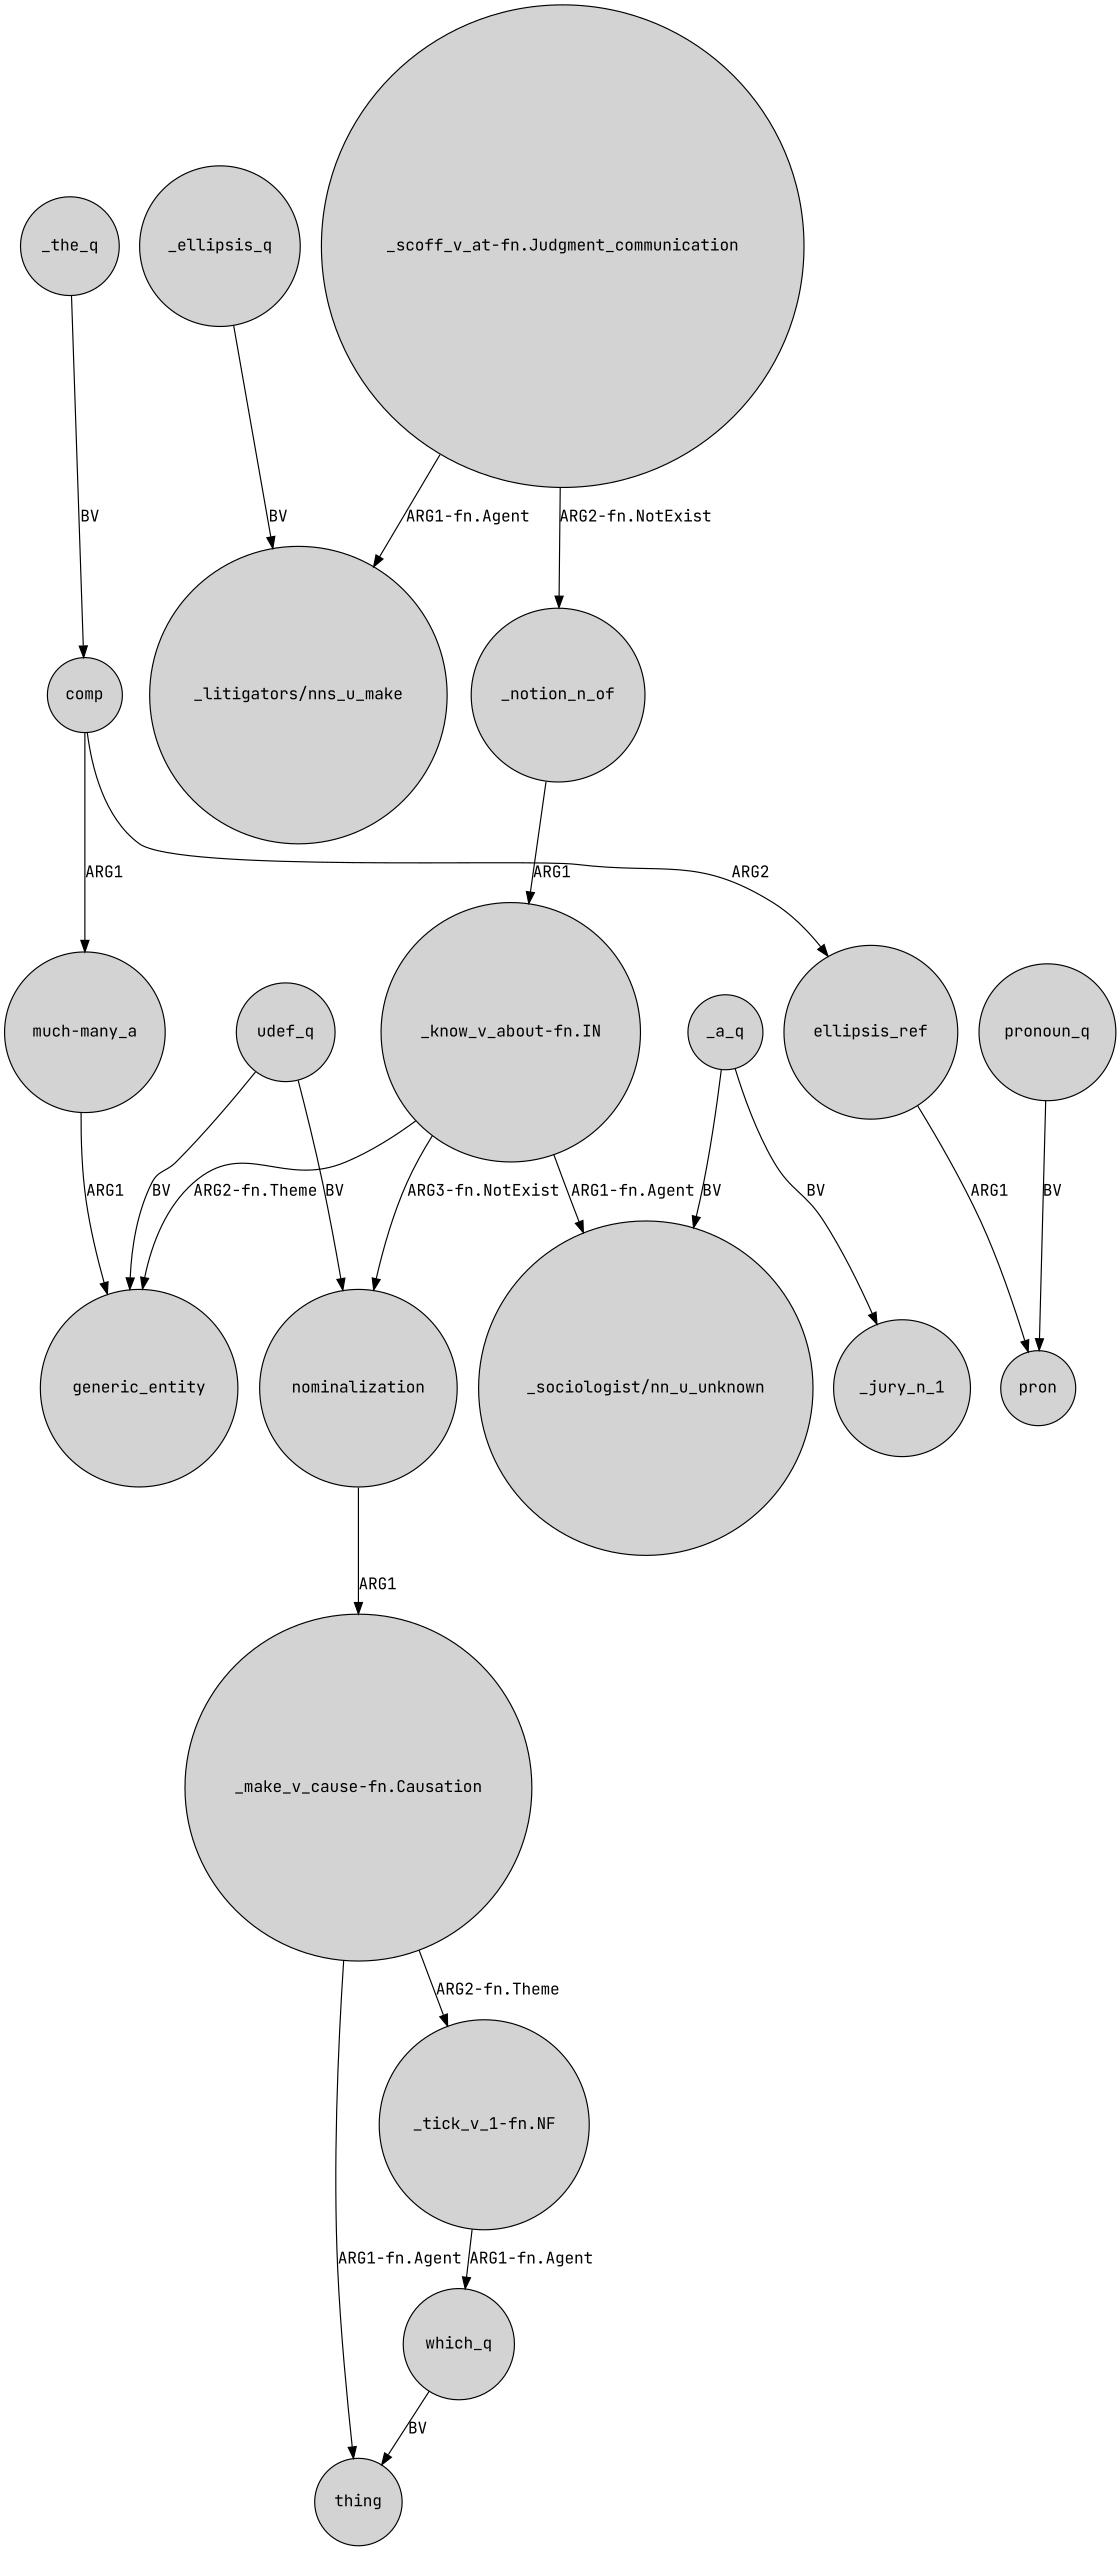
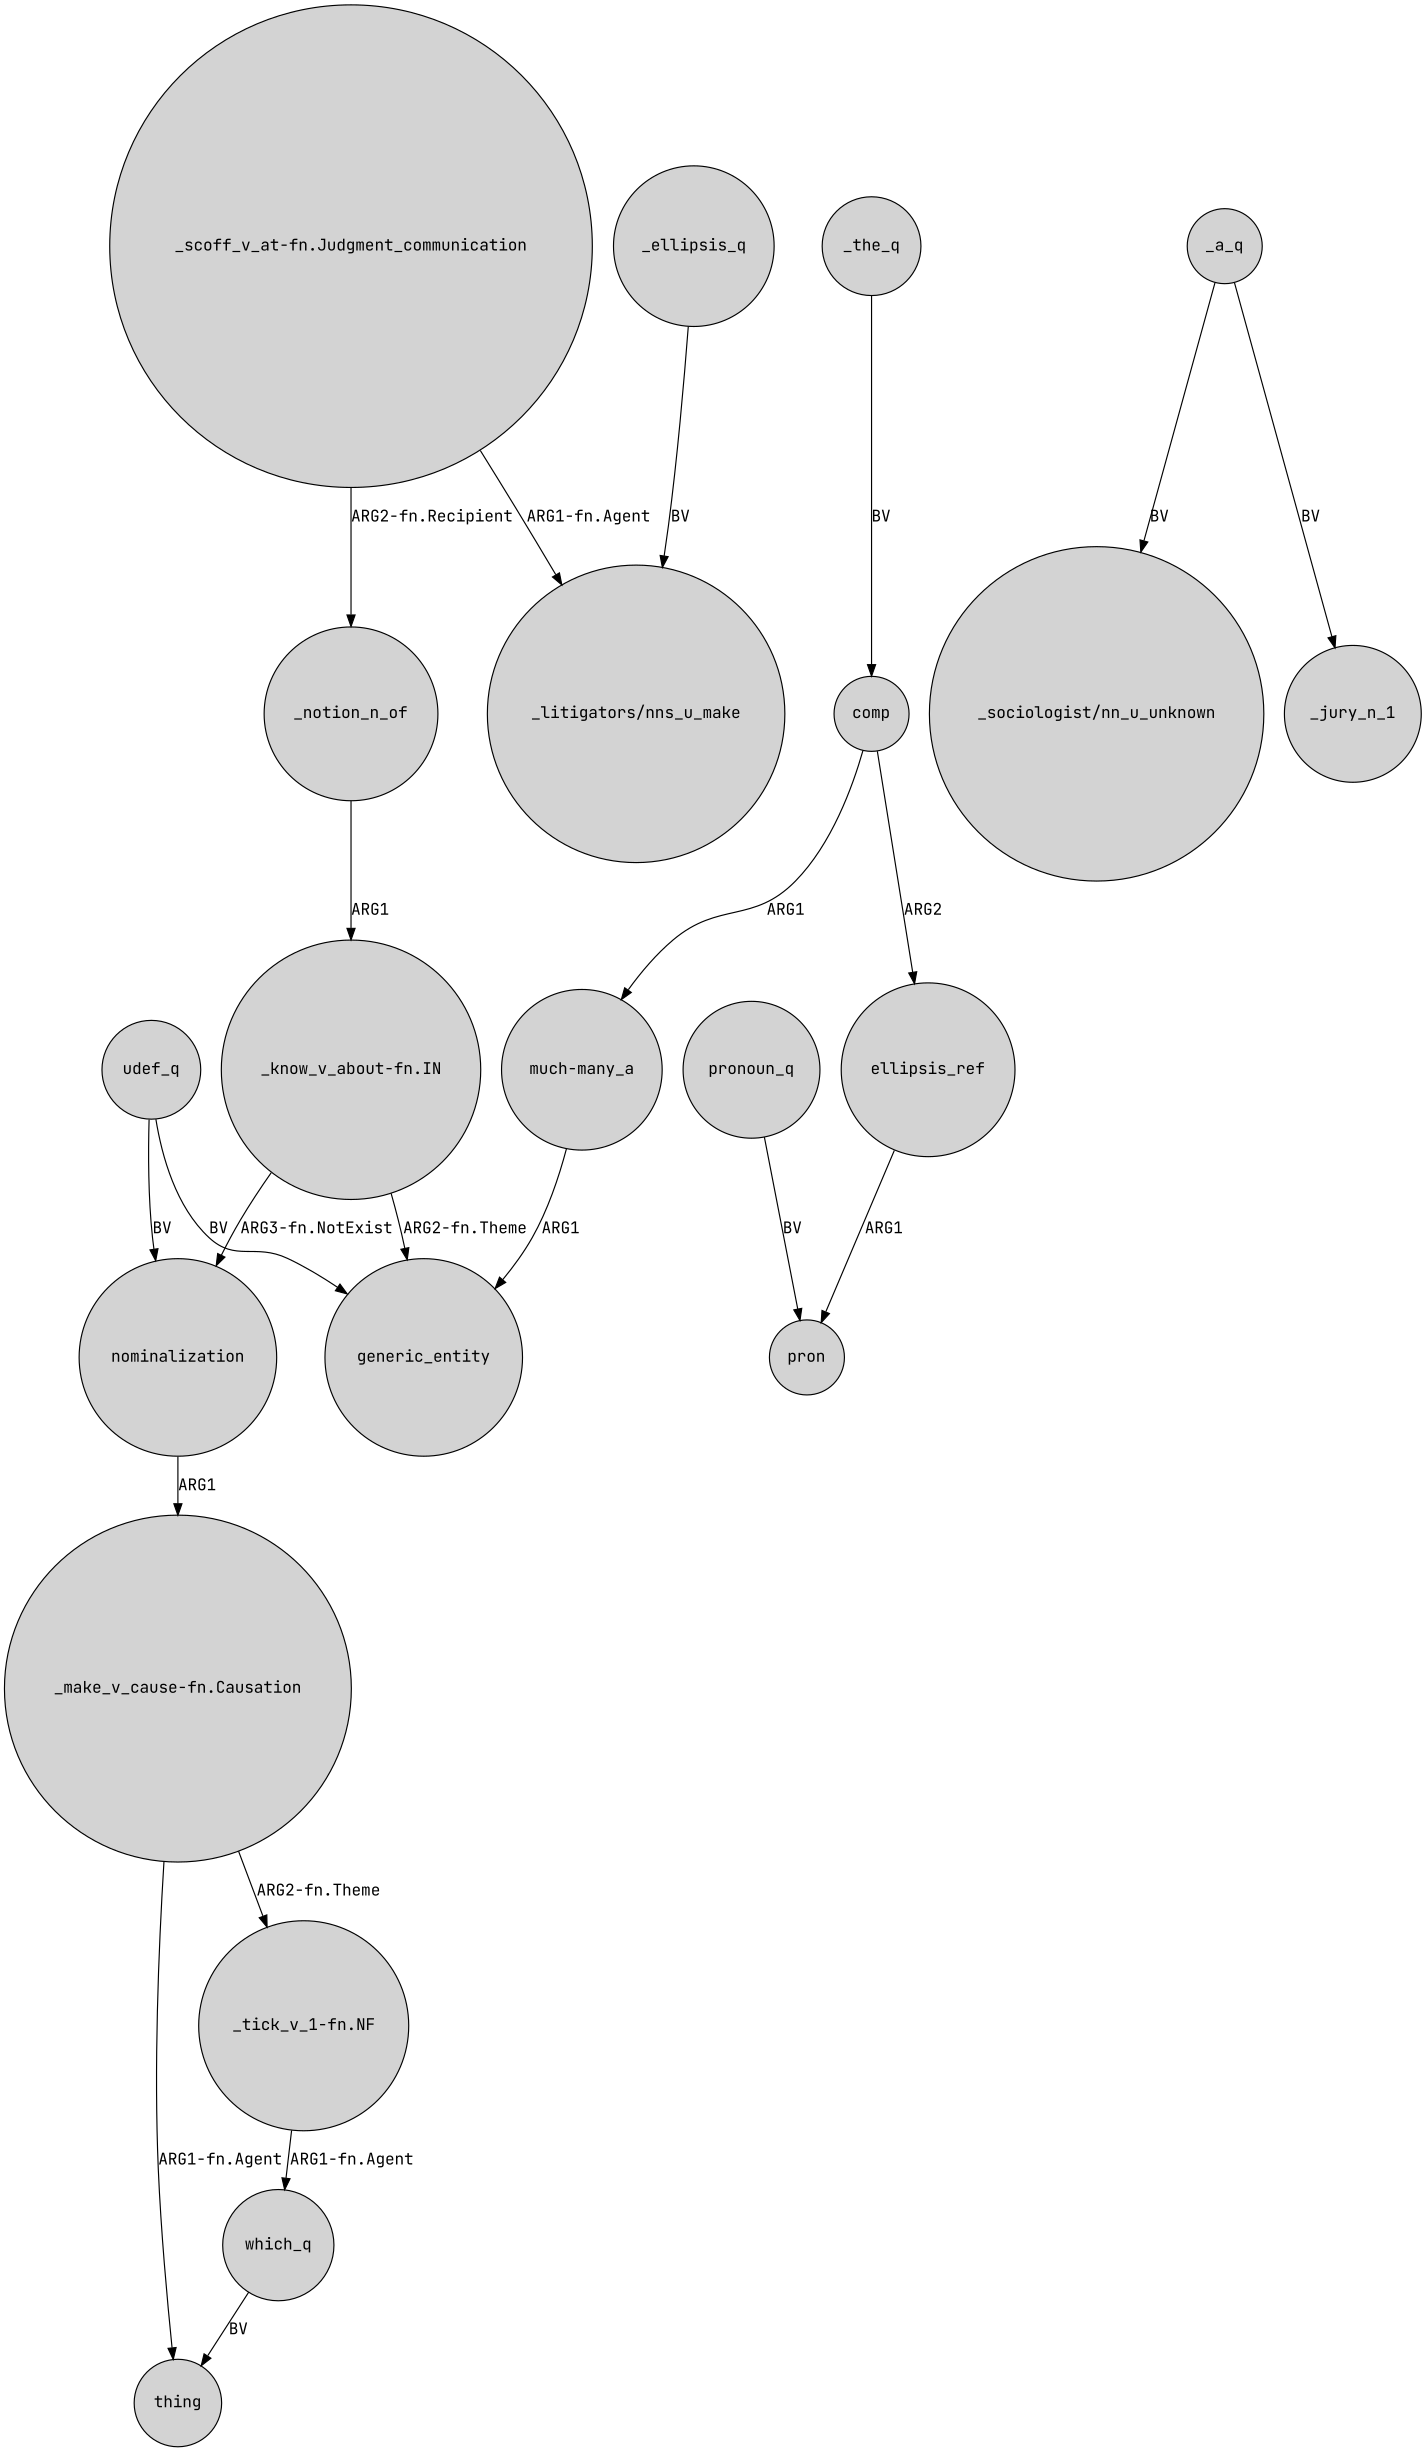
(636, 517) -> (432, 517)
(566, 1188) -> none
